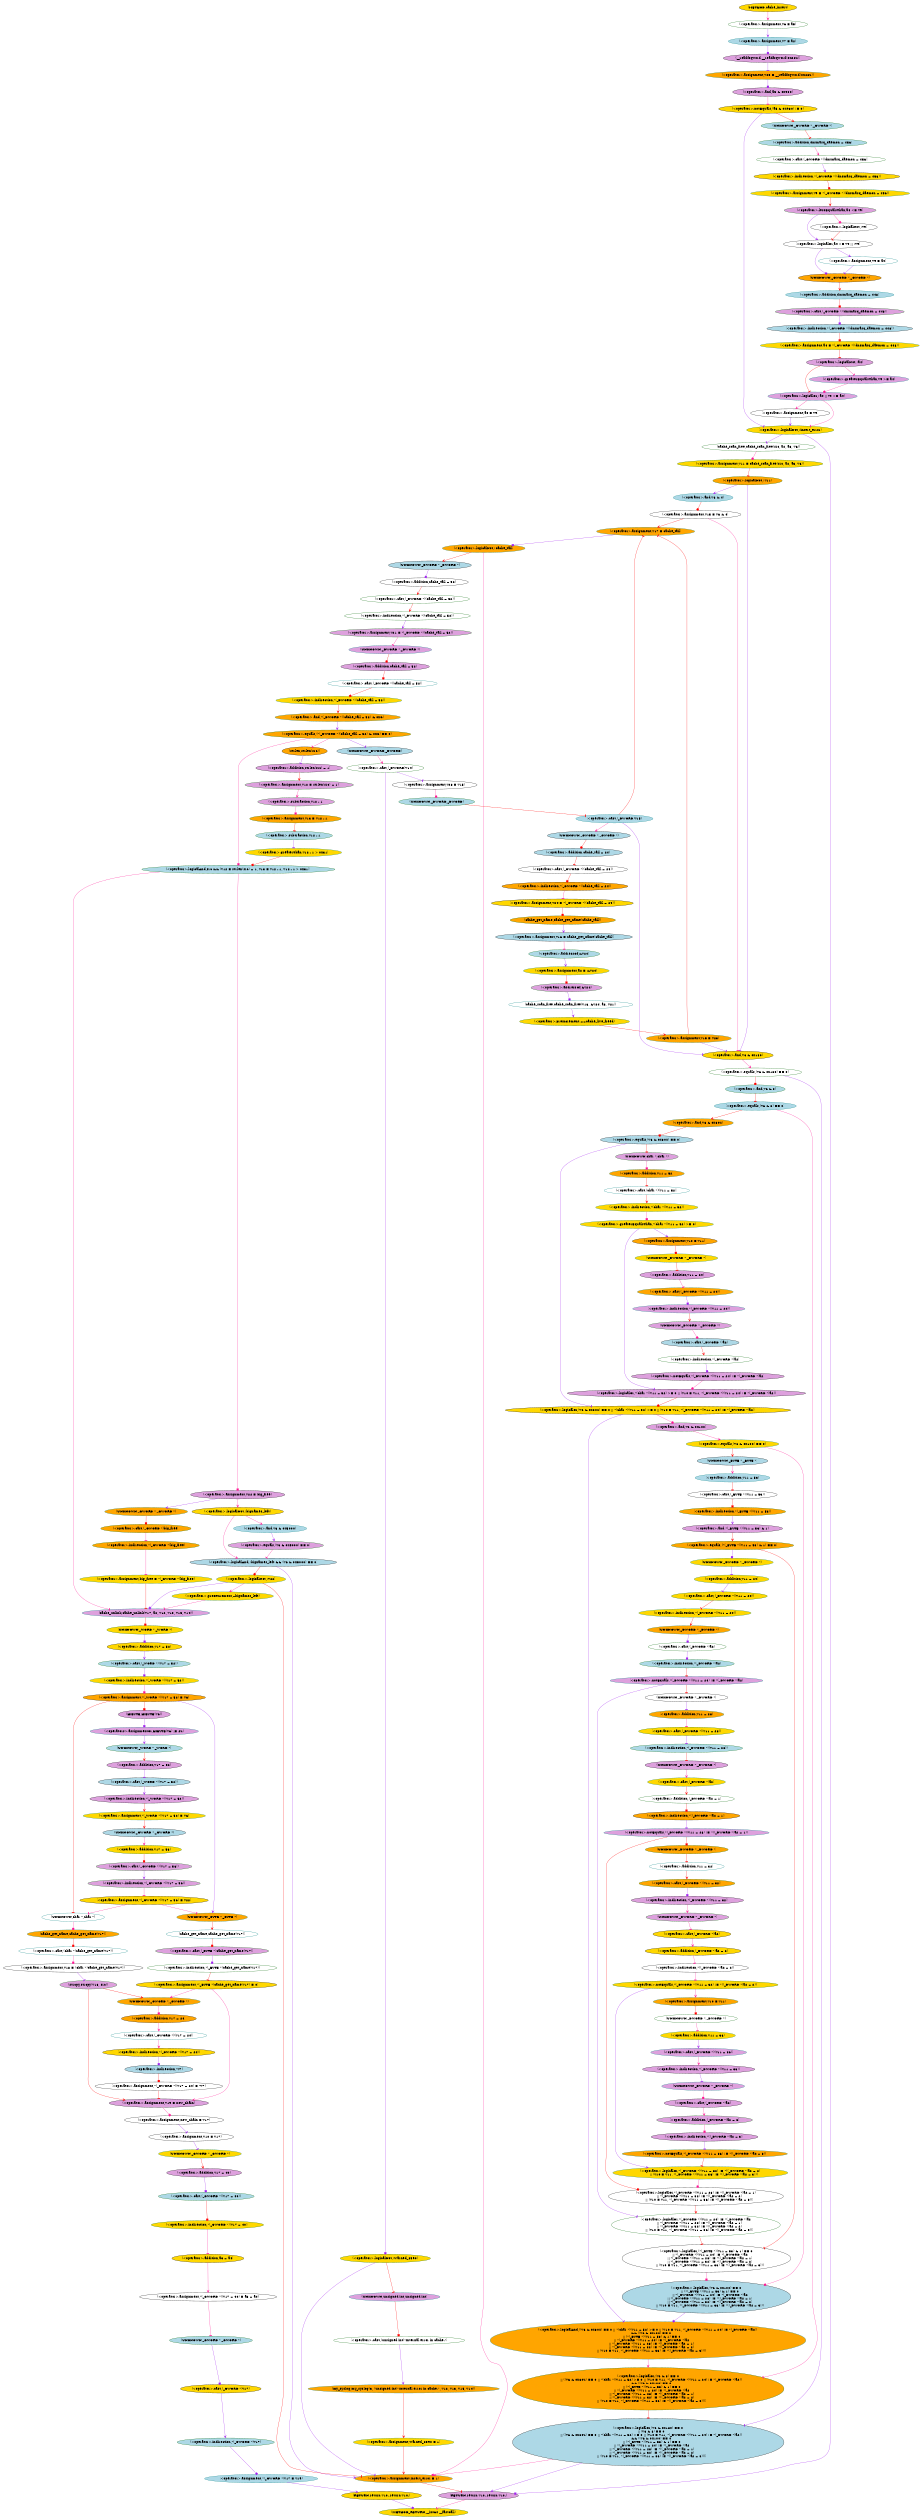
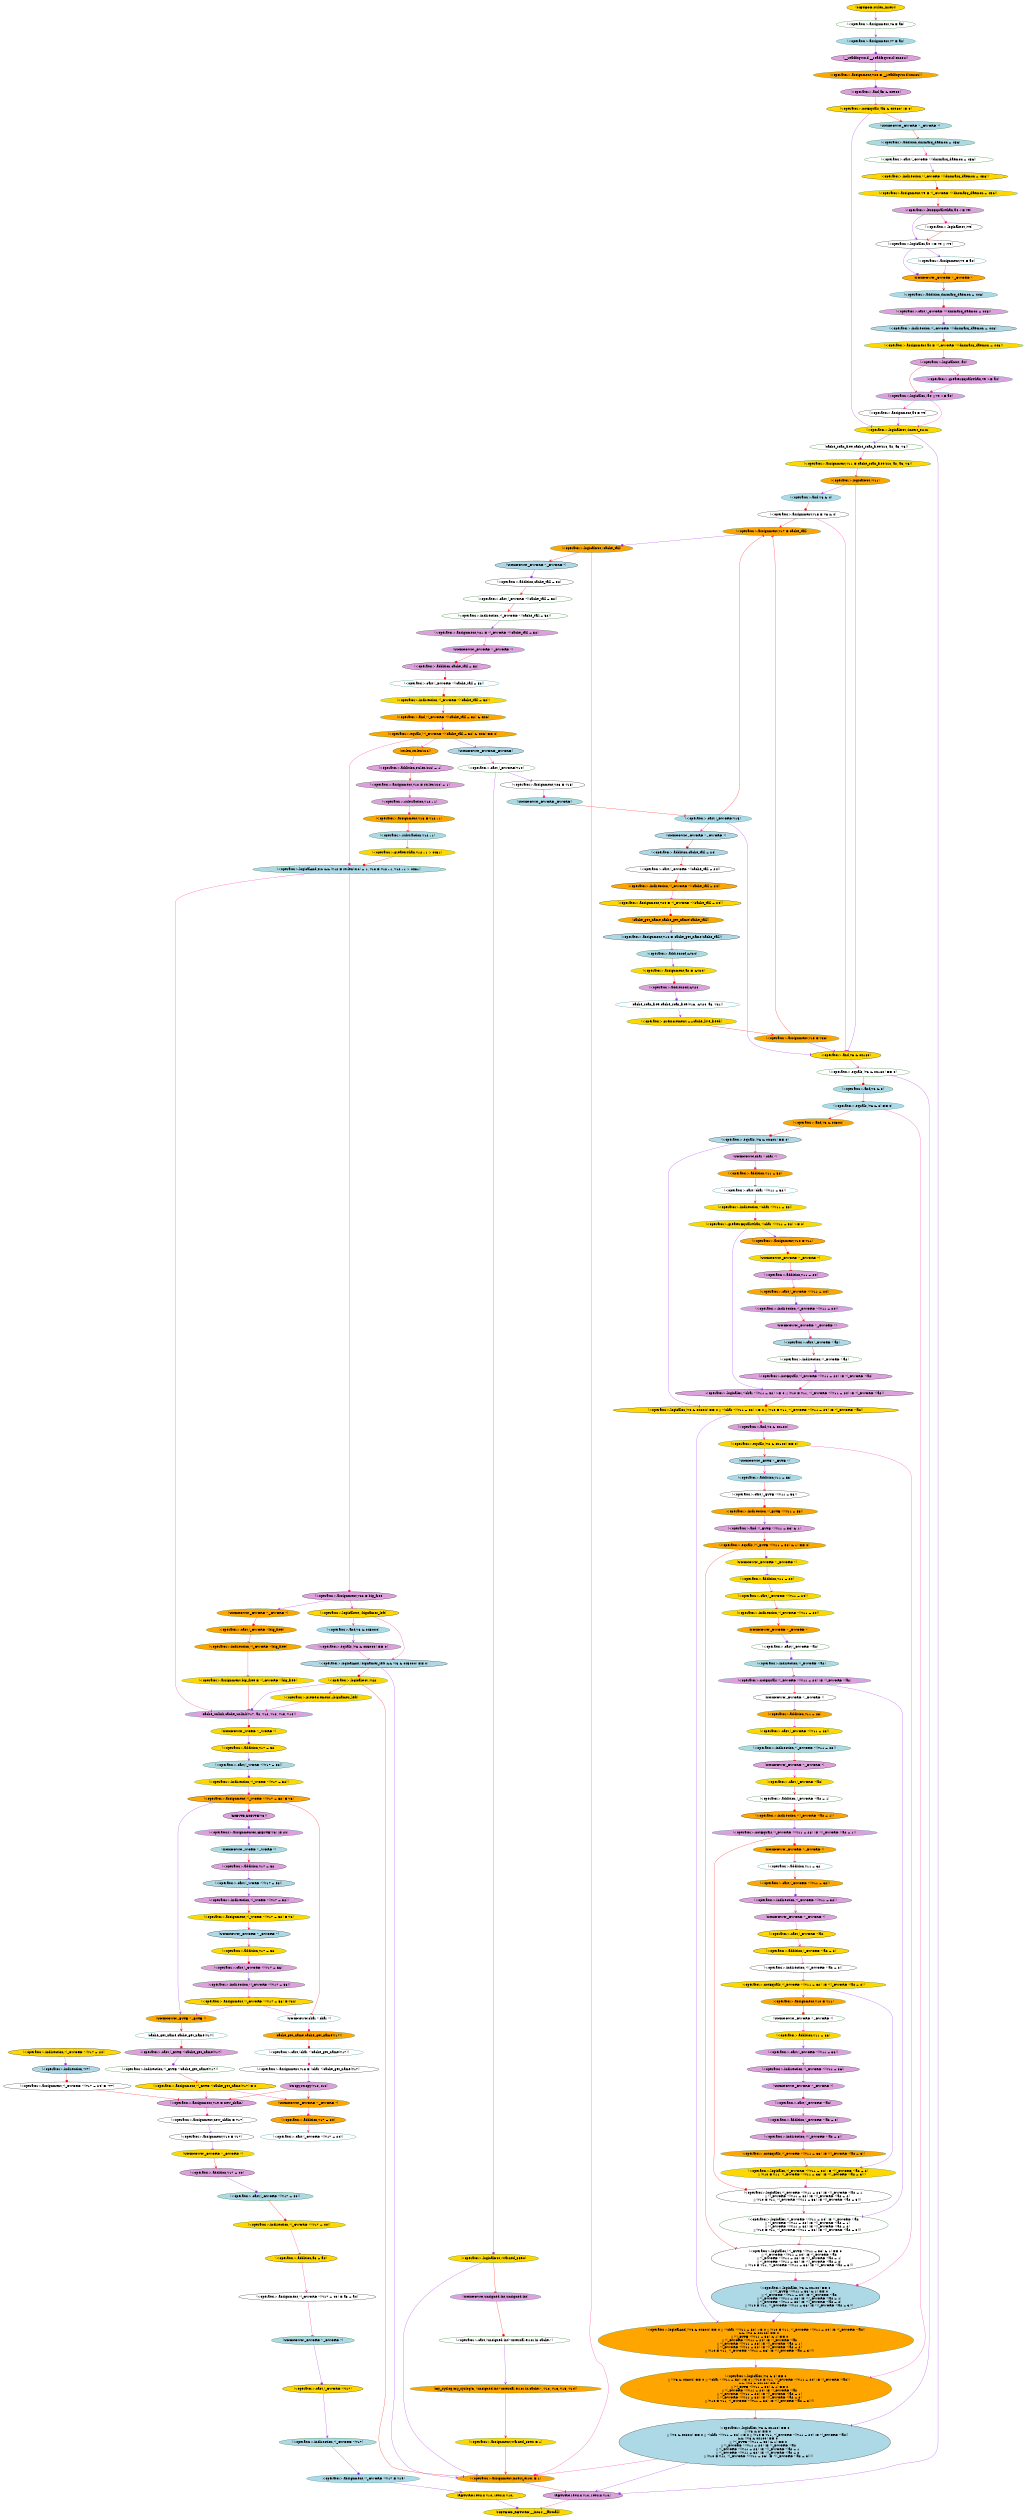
(768, 8) -> (876, 8)
(159, 2043) -> none
